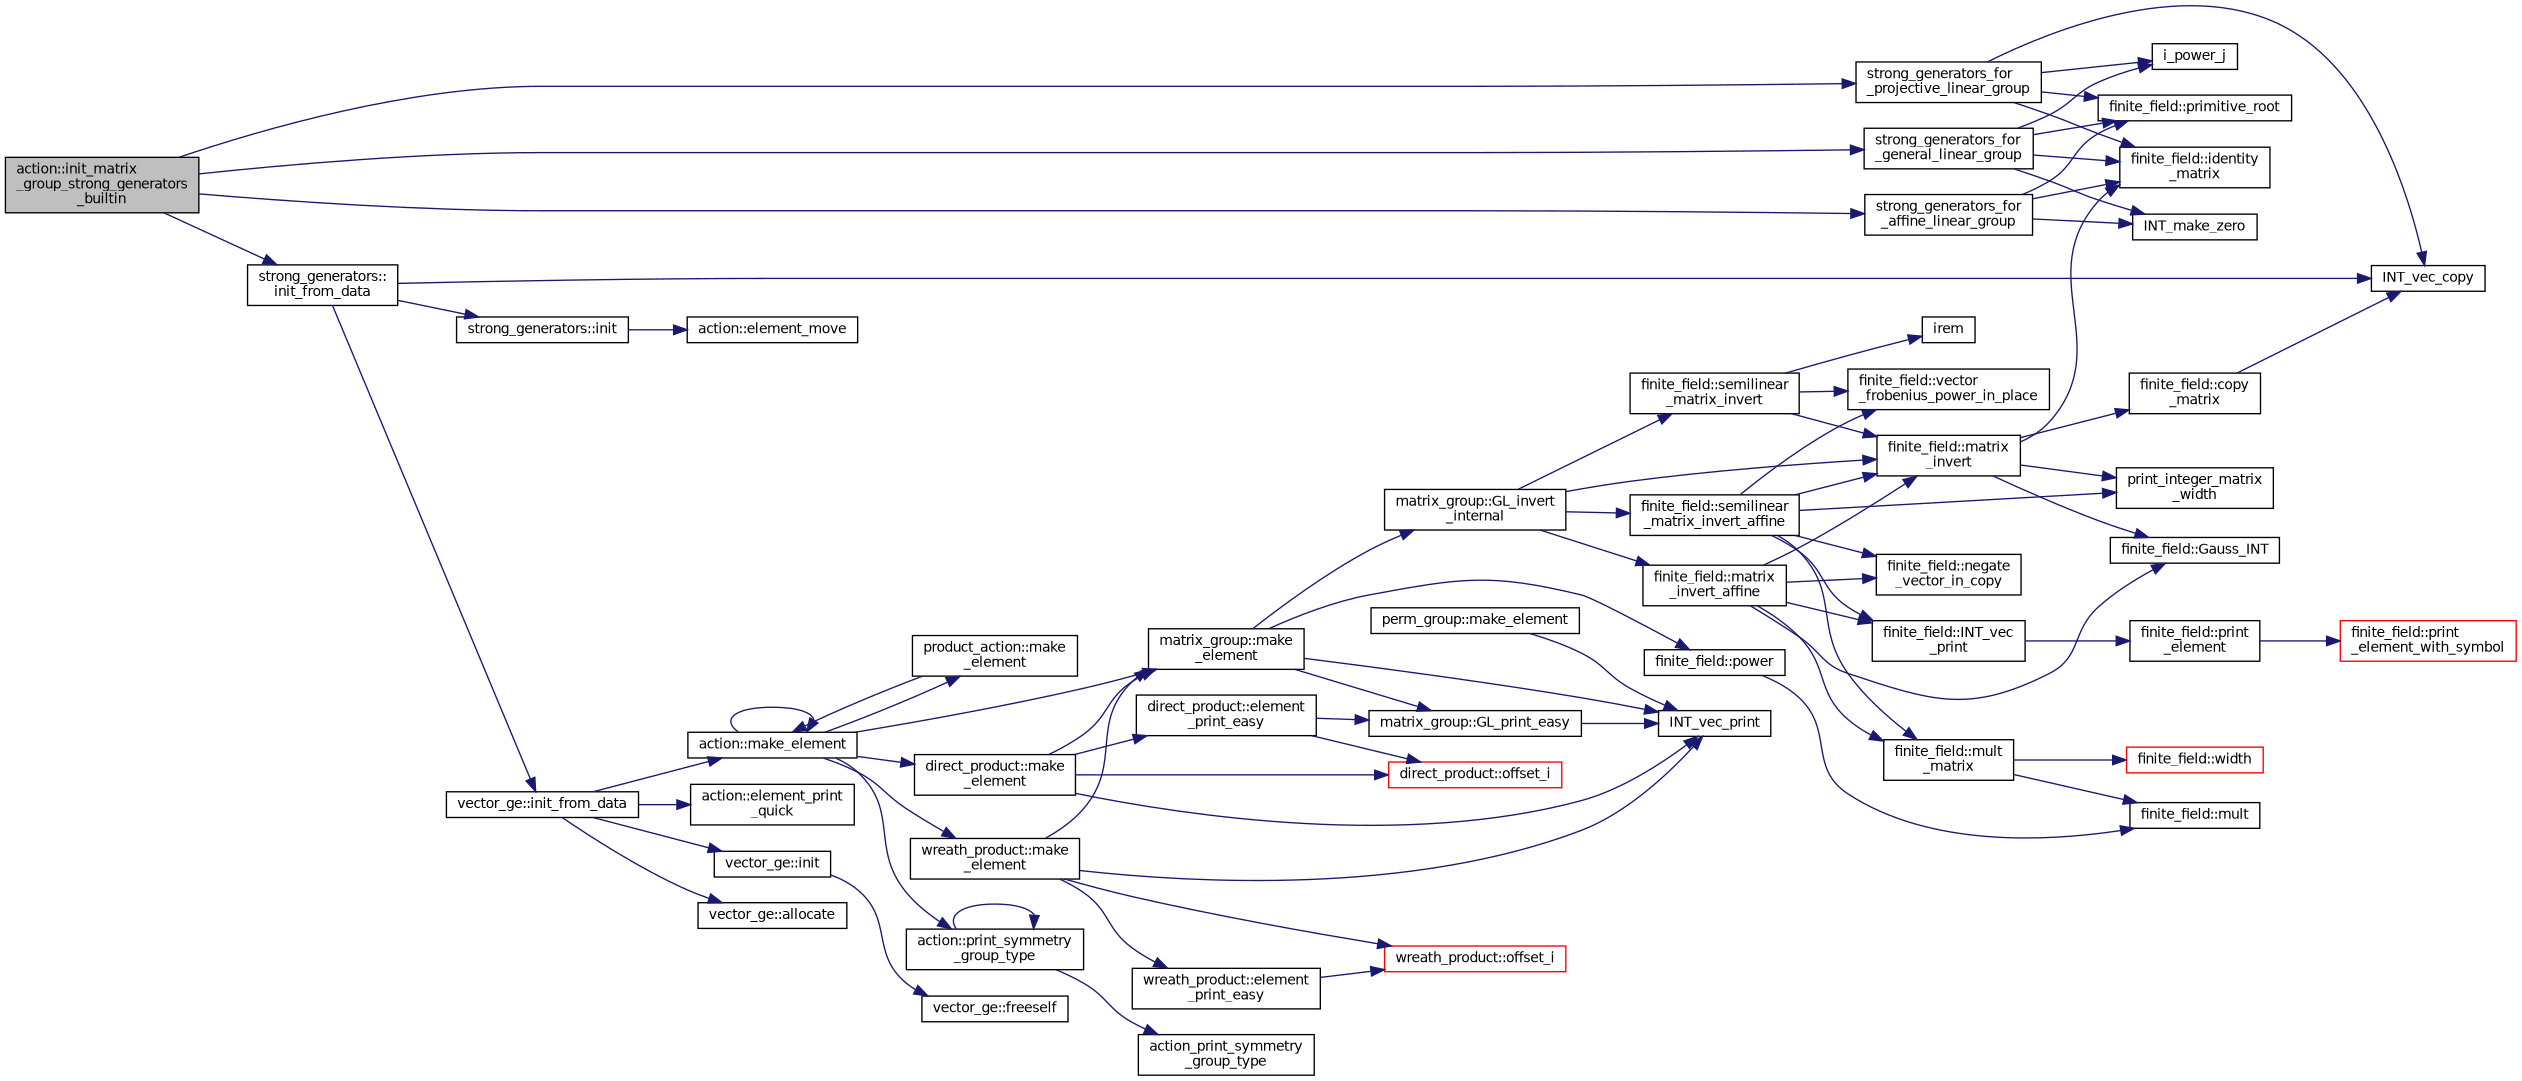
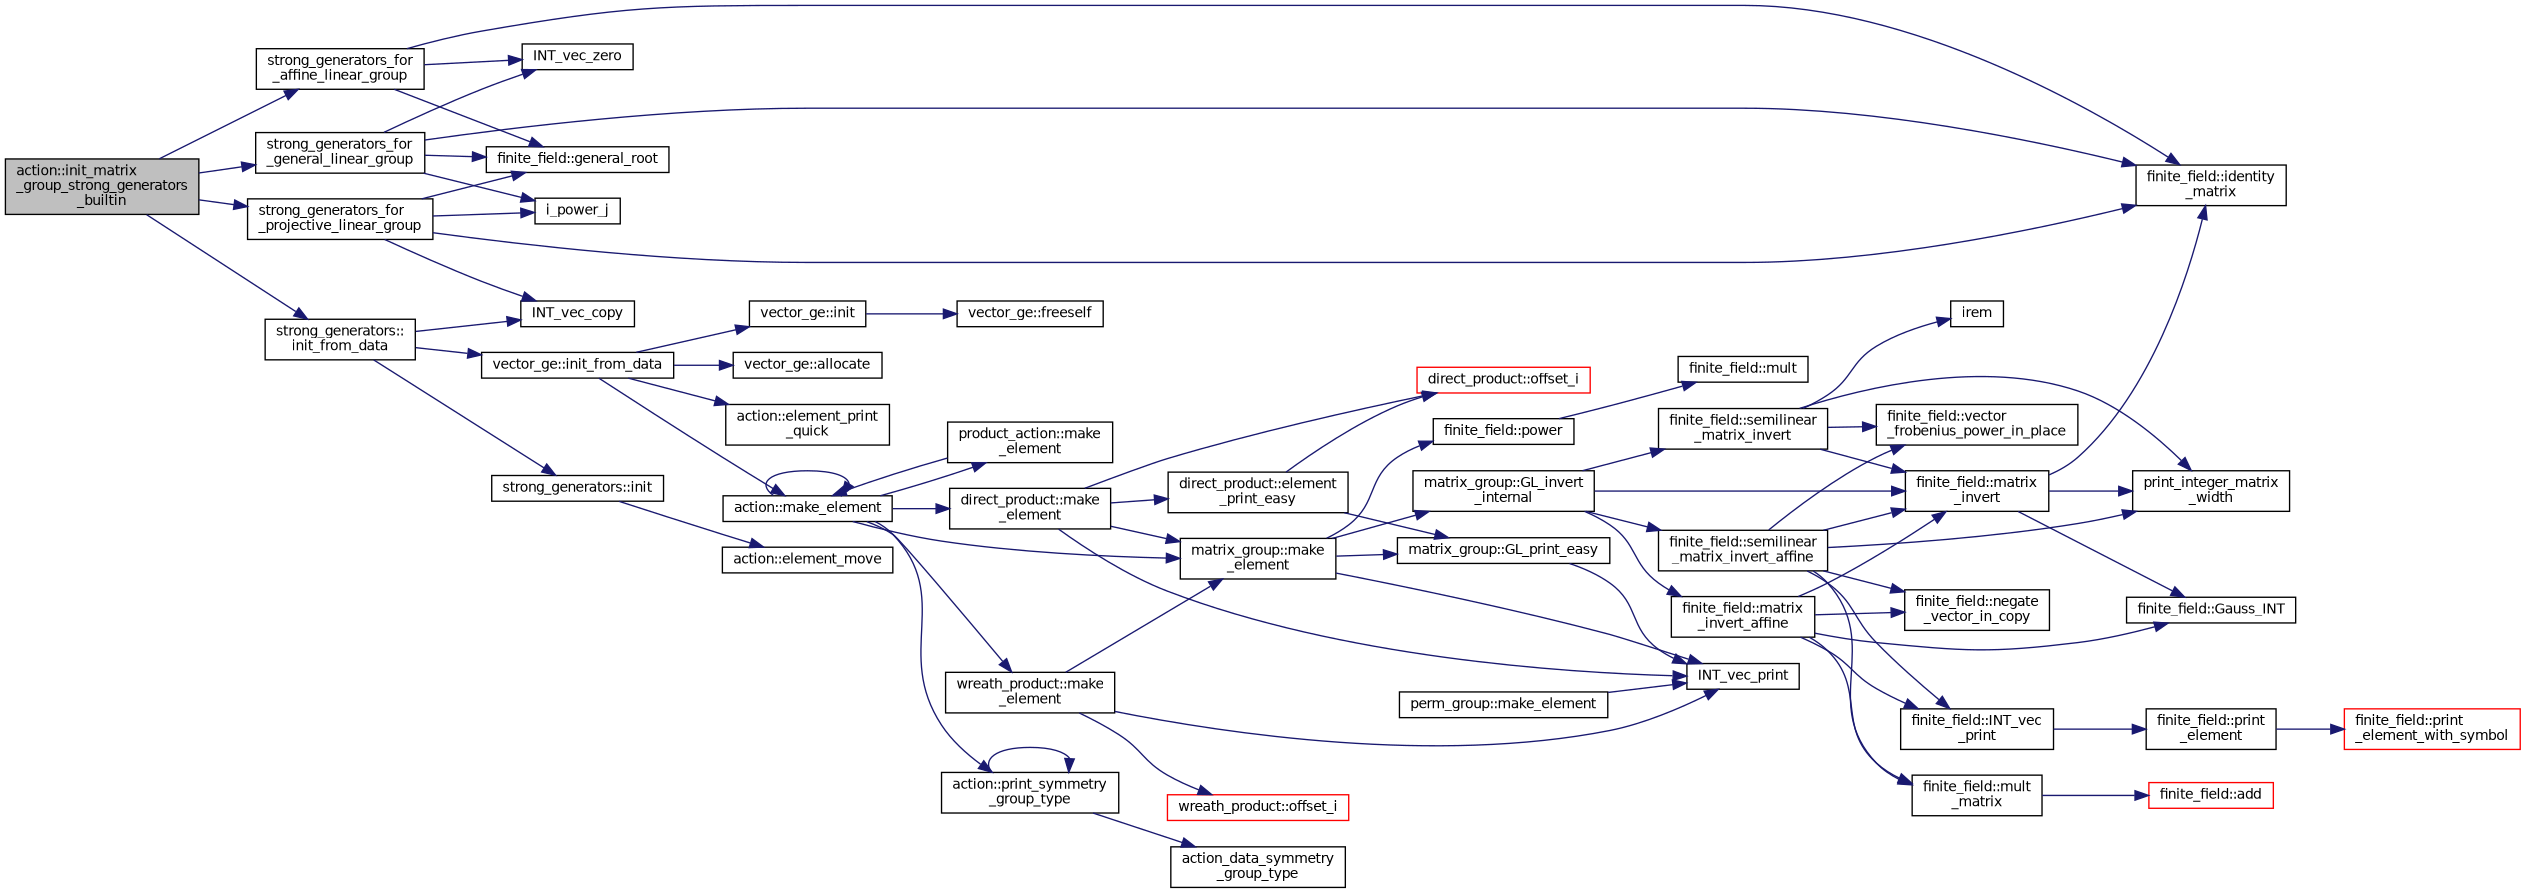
(2195, 108) -> (578, 160)
(2195, 227) -> (578, 57)
none -> (2001, 377)
(2195, 393) -> none
(2195, 760) -> (2211, 795)
(2069, 787) -> none
(1226, 989) -> none
(1226, 1055) -> (1258, 867)
